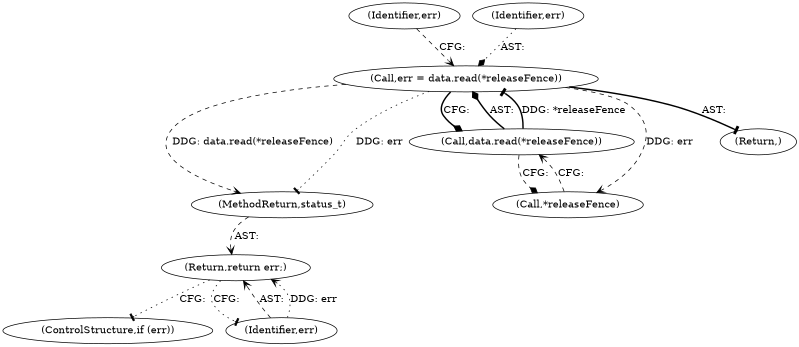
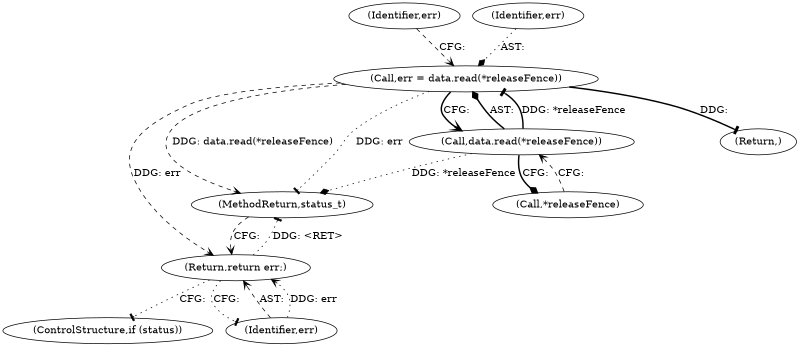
(716, 110) -> (716, 110)
(442, 111) -> (442, 111)
(643, 121) -> (164, 117)
none -> (400, 171)
(520, 173) -> (520, 173)
(249, 236) -> (249, 236)
none -> (268, 240)
(108, 331) -> (108, 331)
